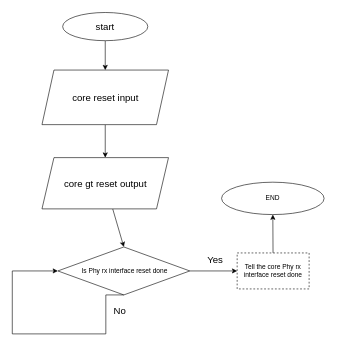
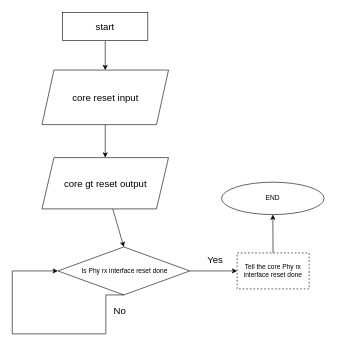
(105, 26) -> (105, 26)
